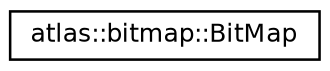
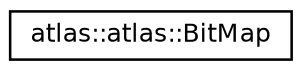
(165, 36) -> (151, 36)
